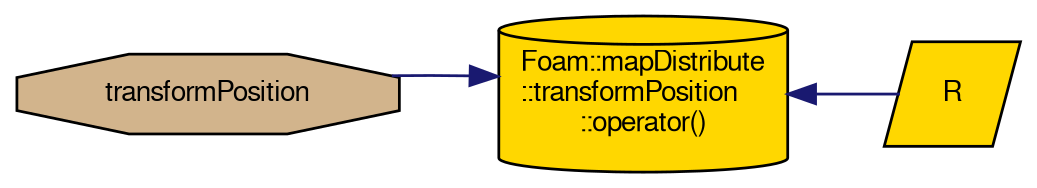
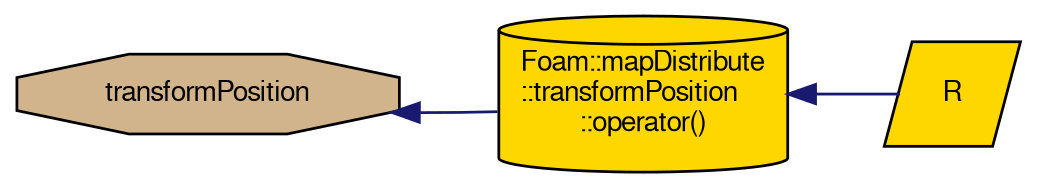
(431, 76) -> (459, 112)
